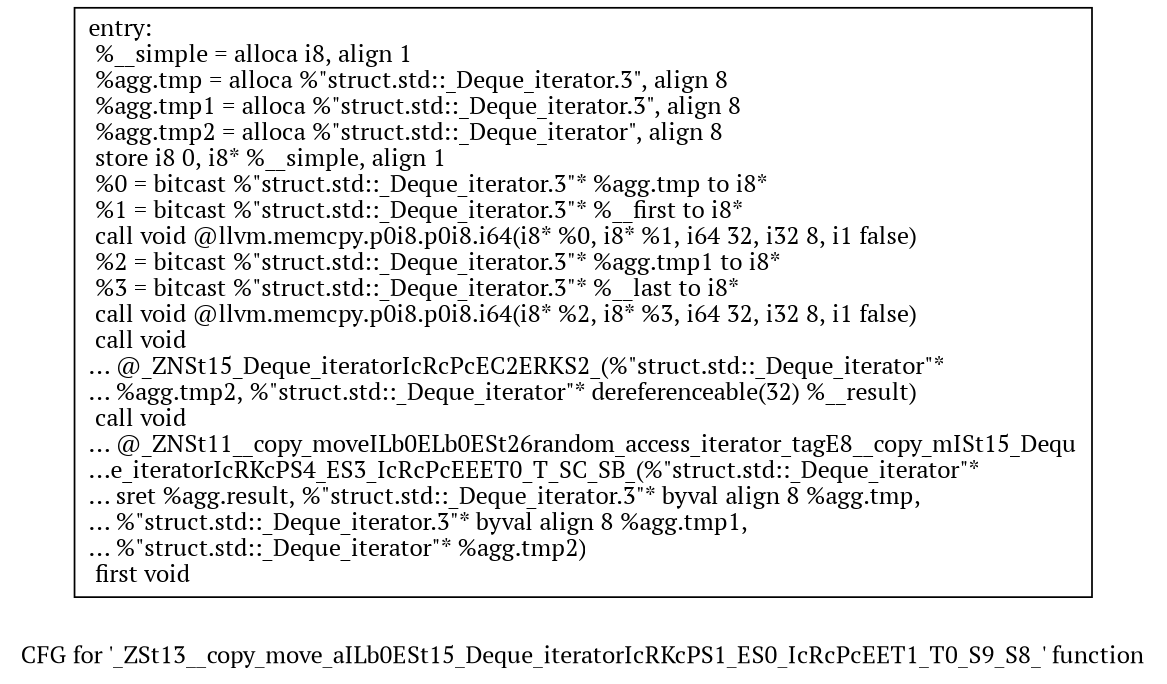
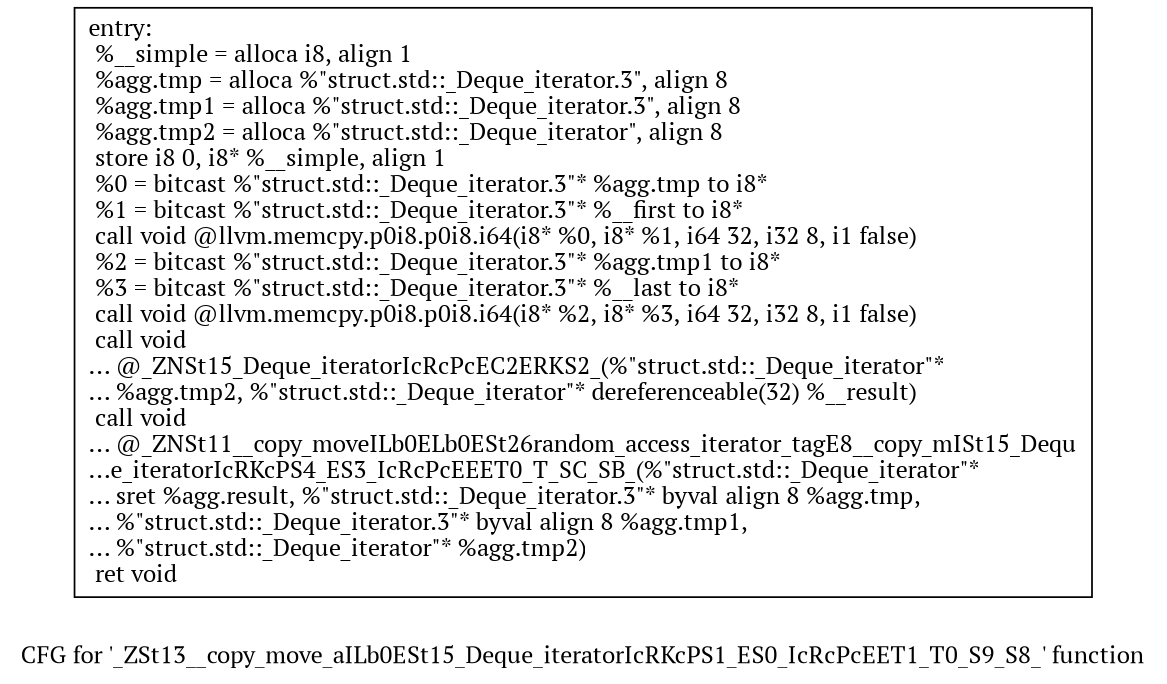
(140, 575) -> (133, 575)
